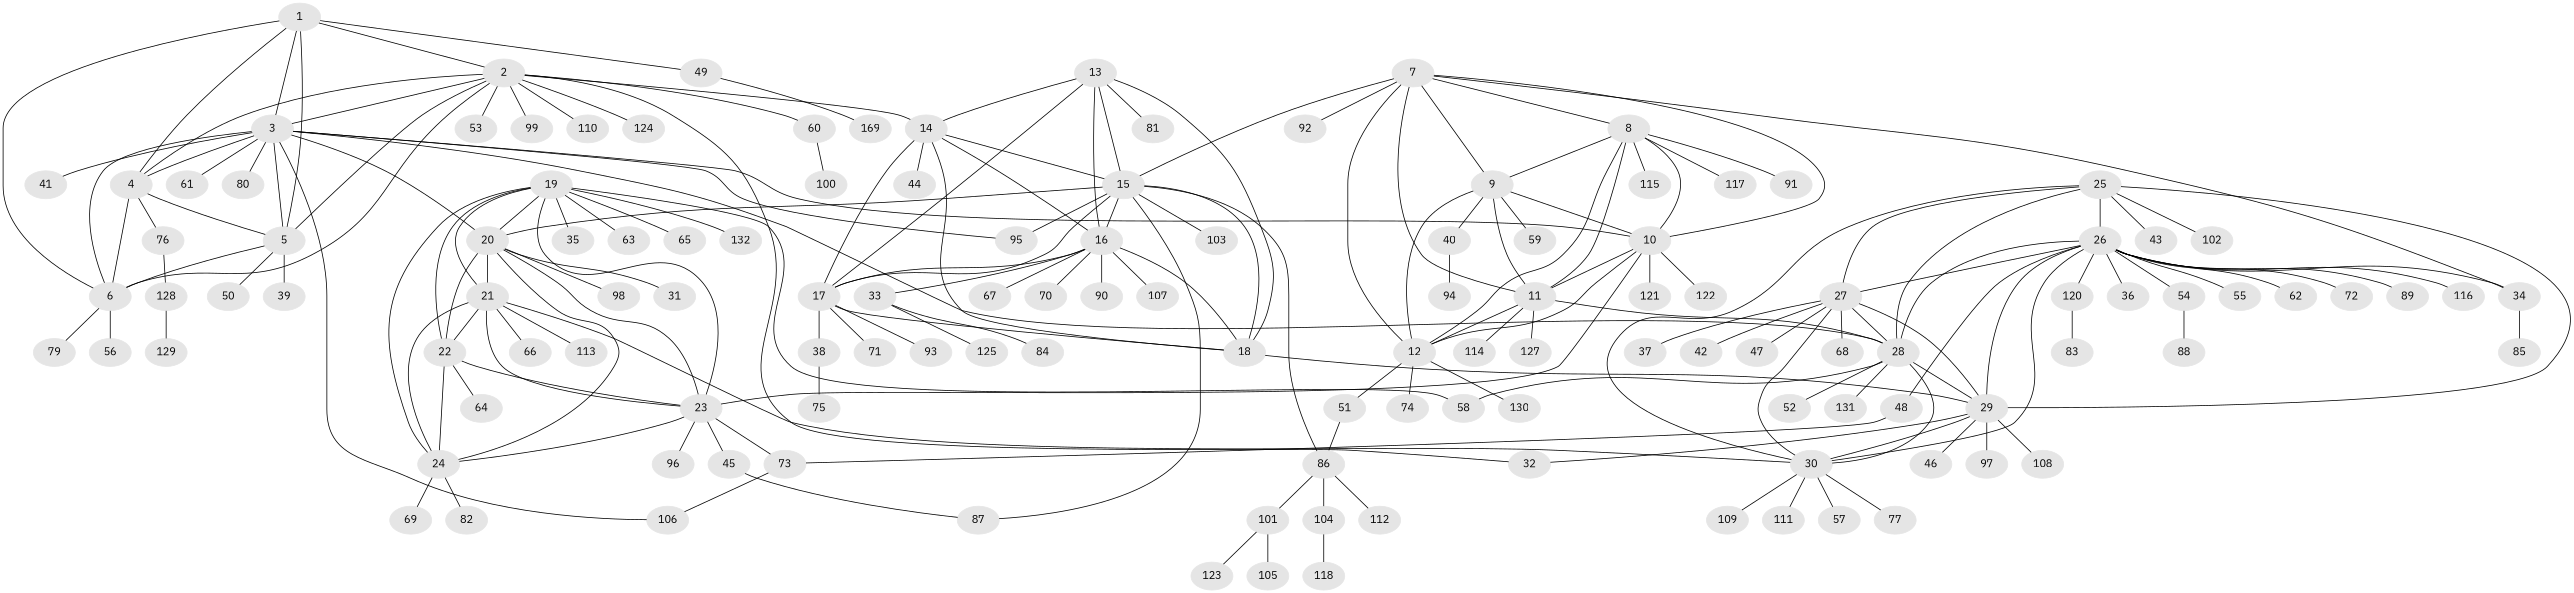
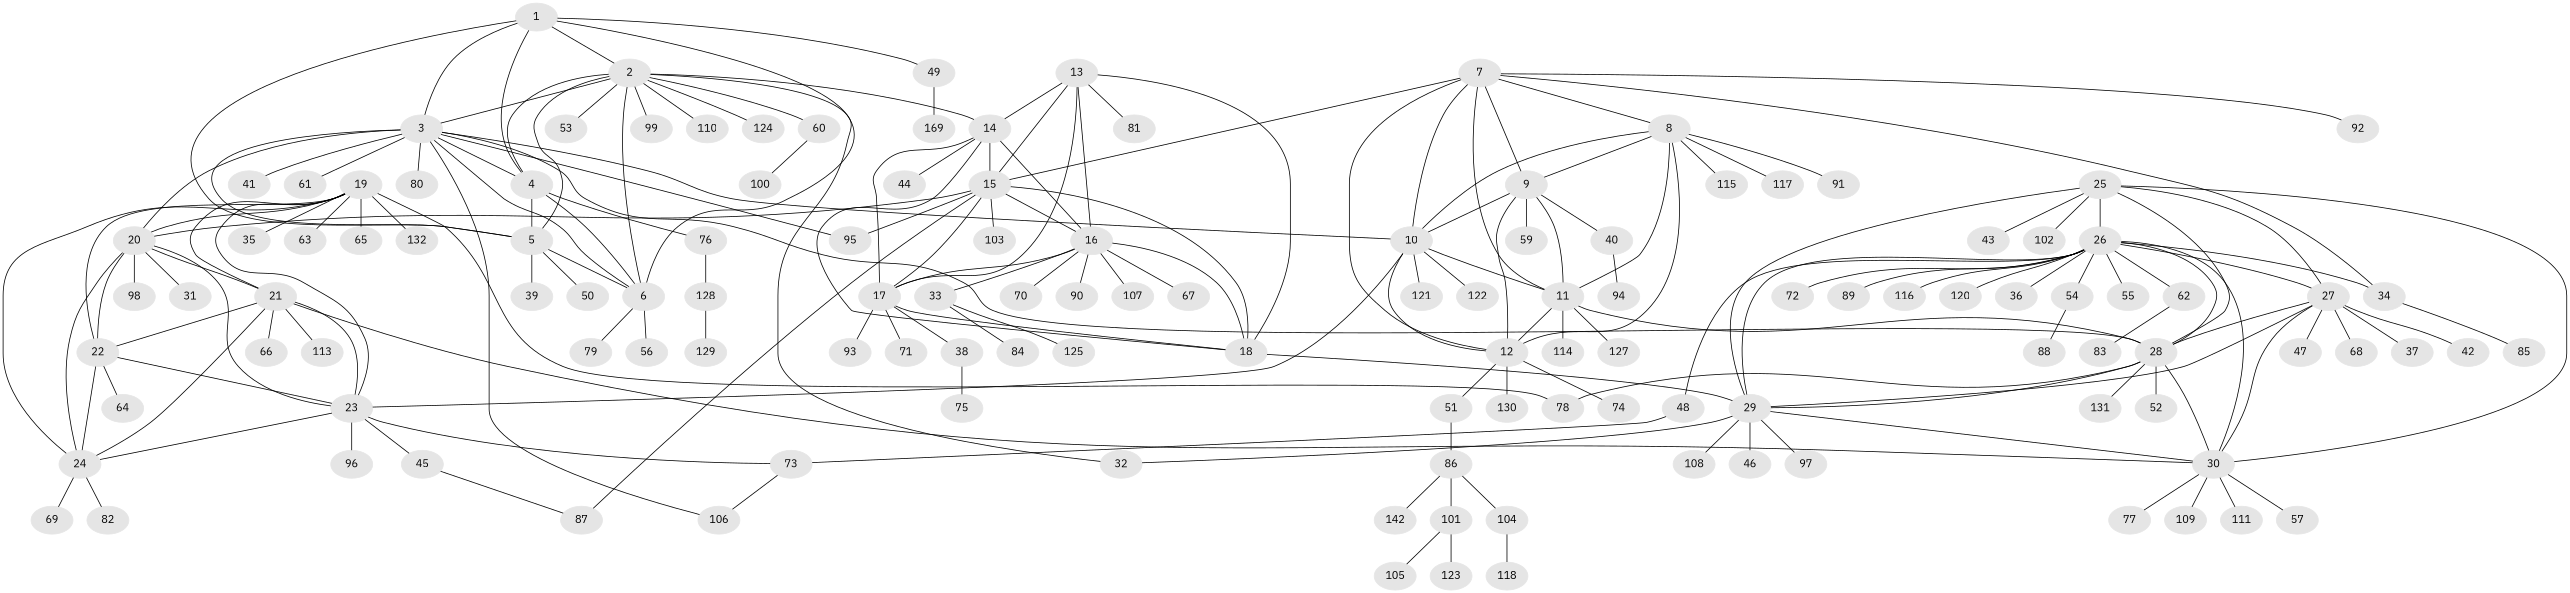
(1288, 274) -> none
(2072, 325) -> (2142, 325)
(1463, 408) -> (1563, 408)
(1380, 520) -> (1395, 520)
